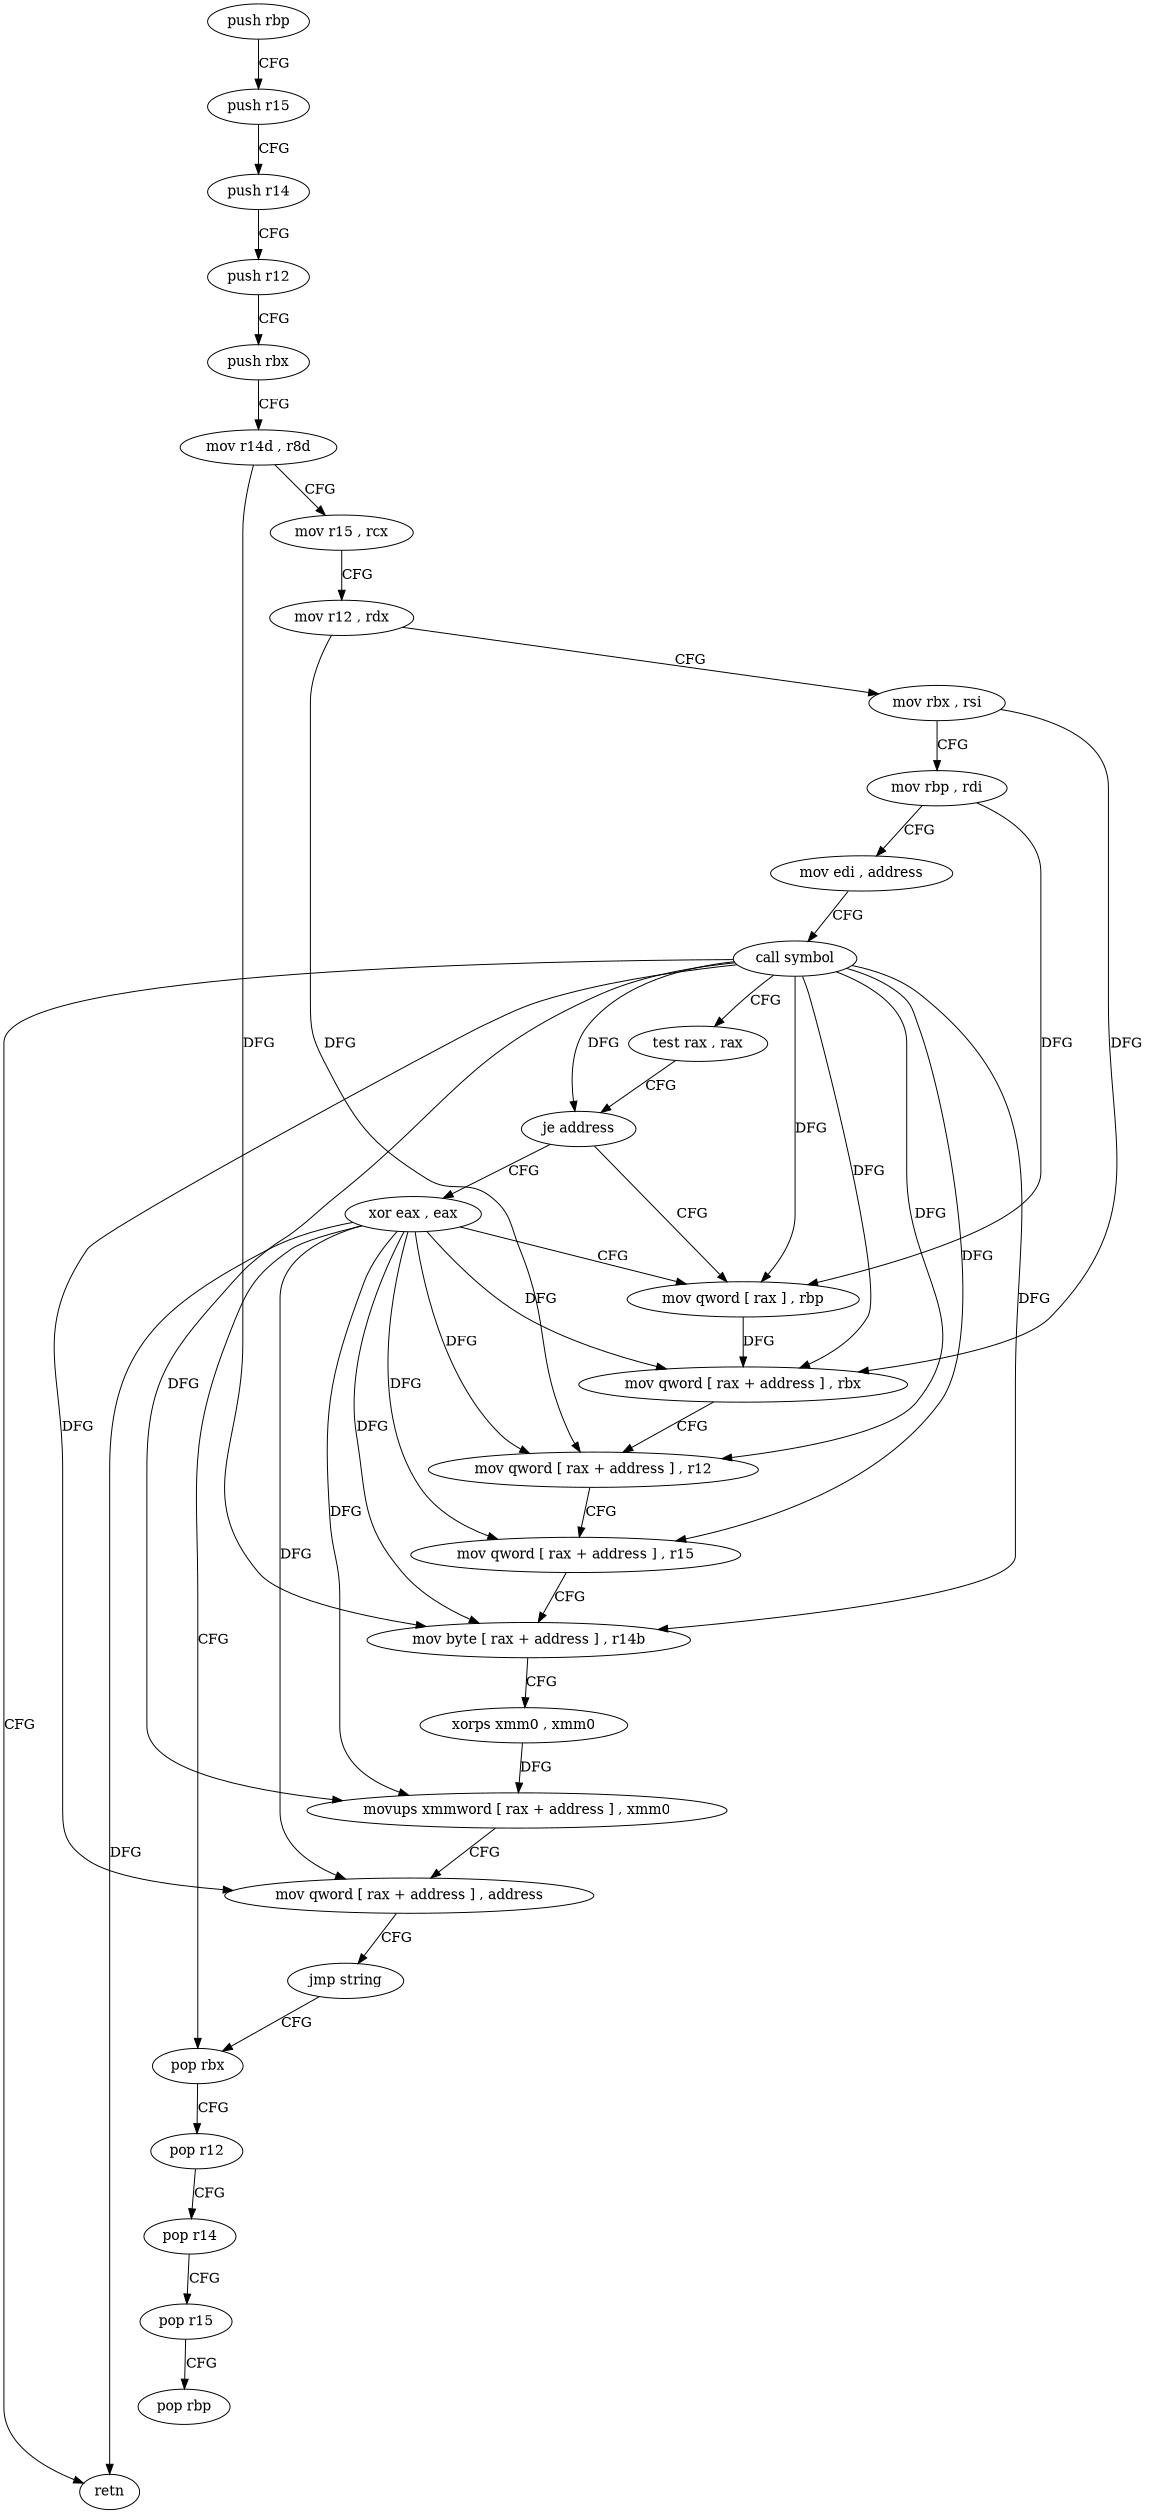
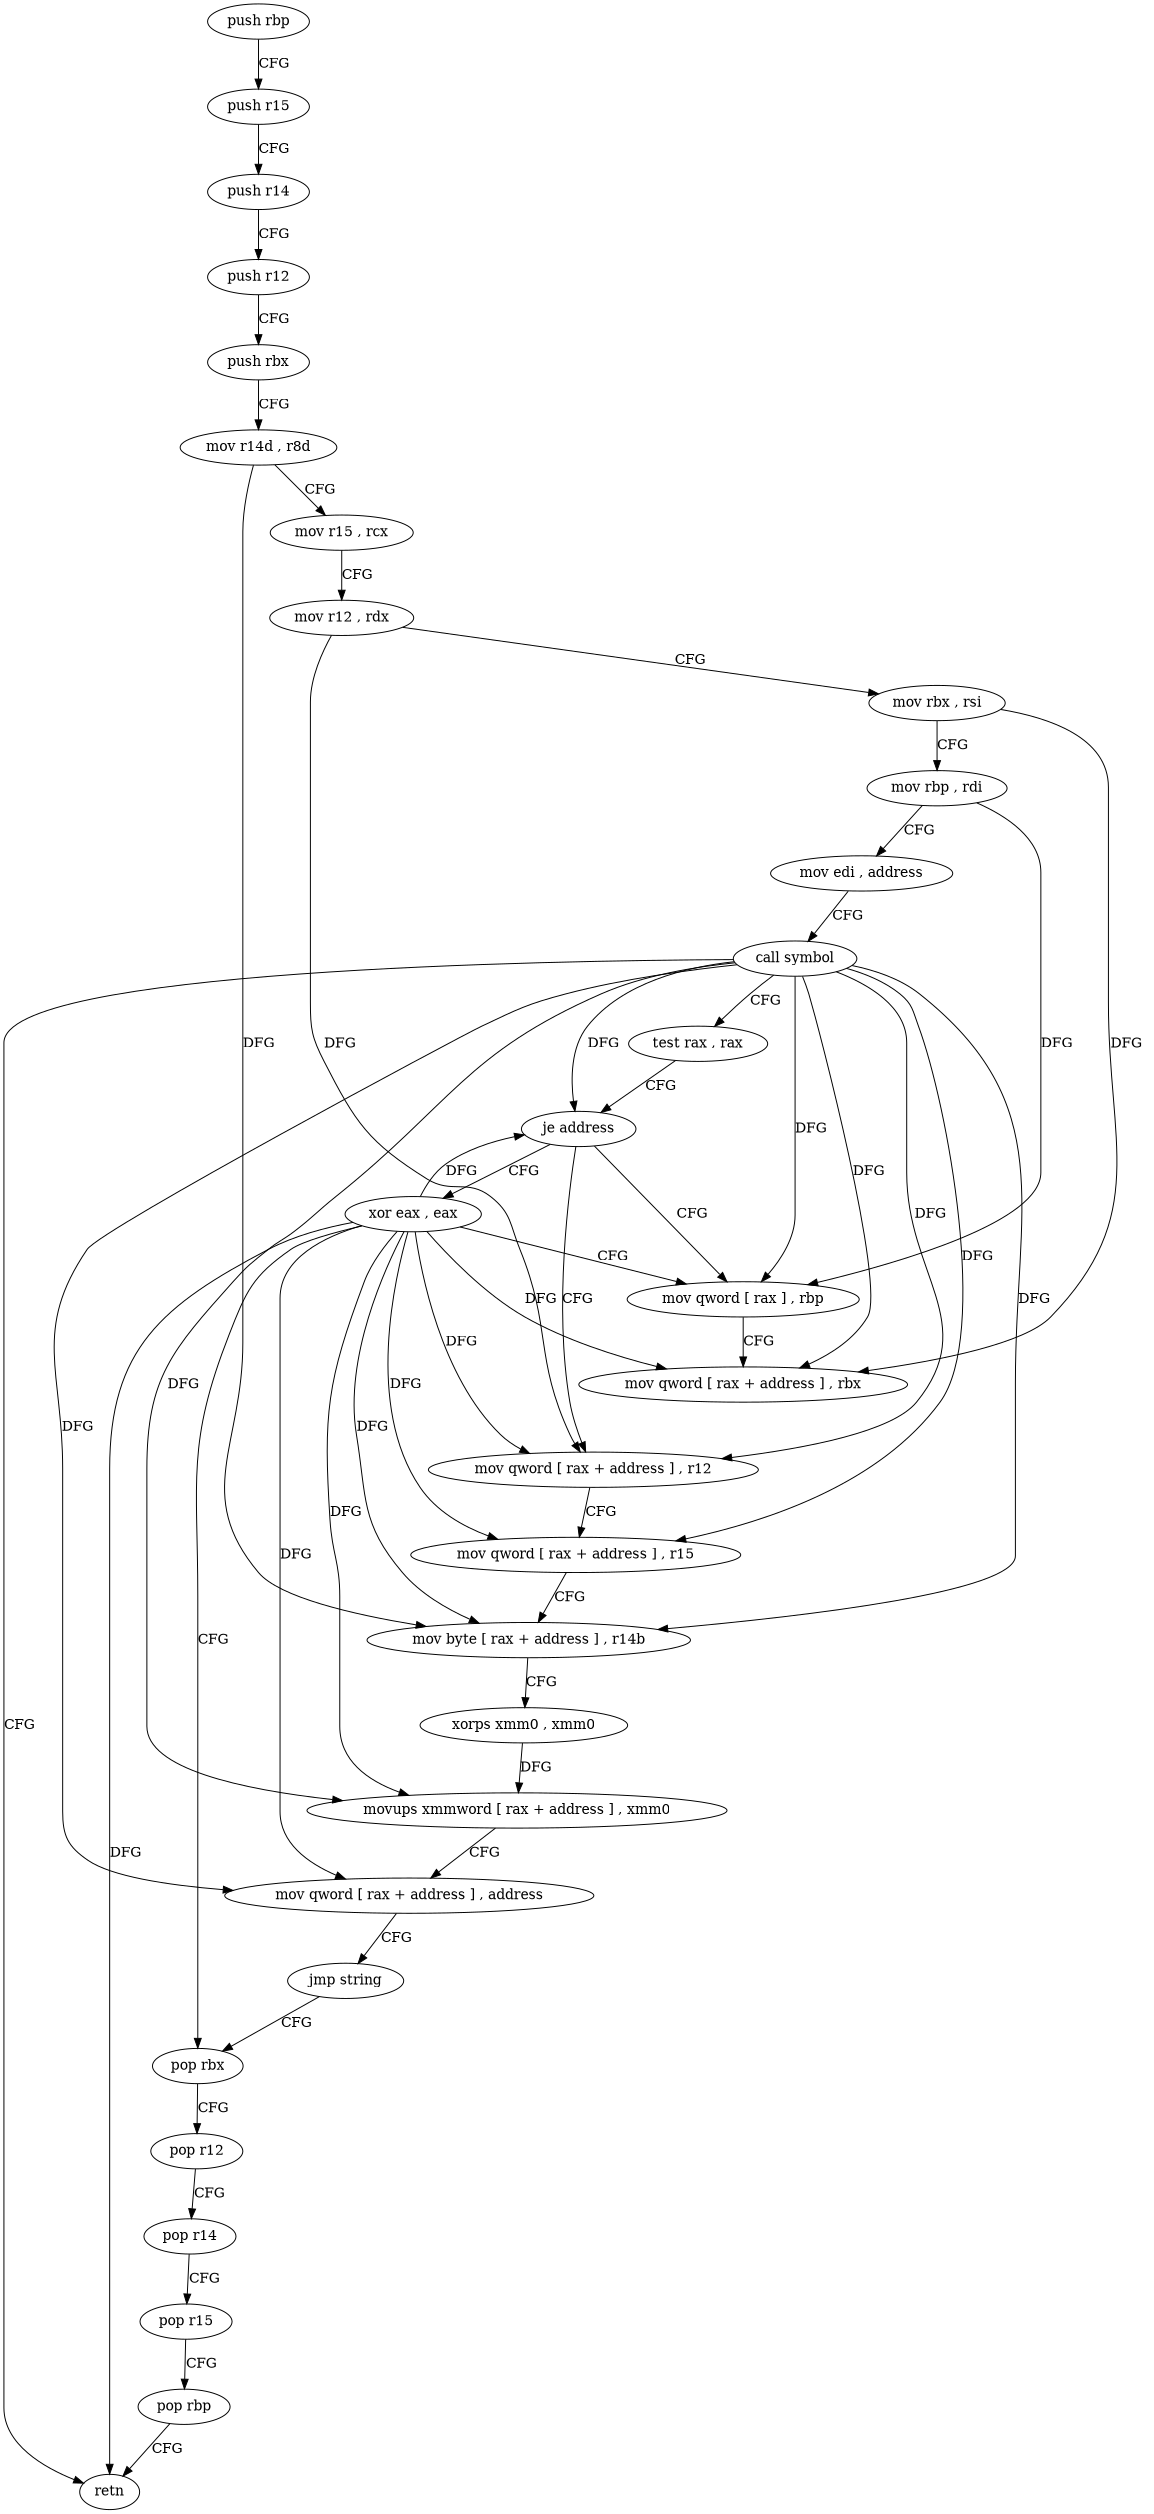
none -> (460, 1155)
(759, 1342) -> (759, 1342)
(673, 1425) -> (563, 1296)
none -> (150, 2446)
